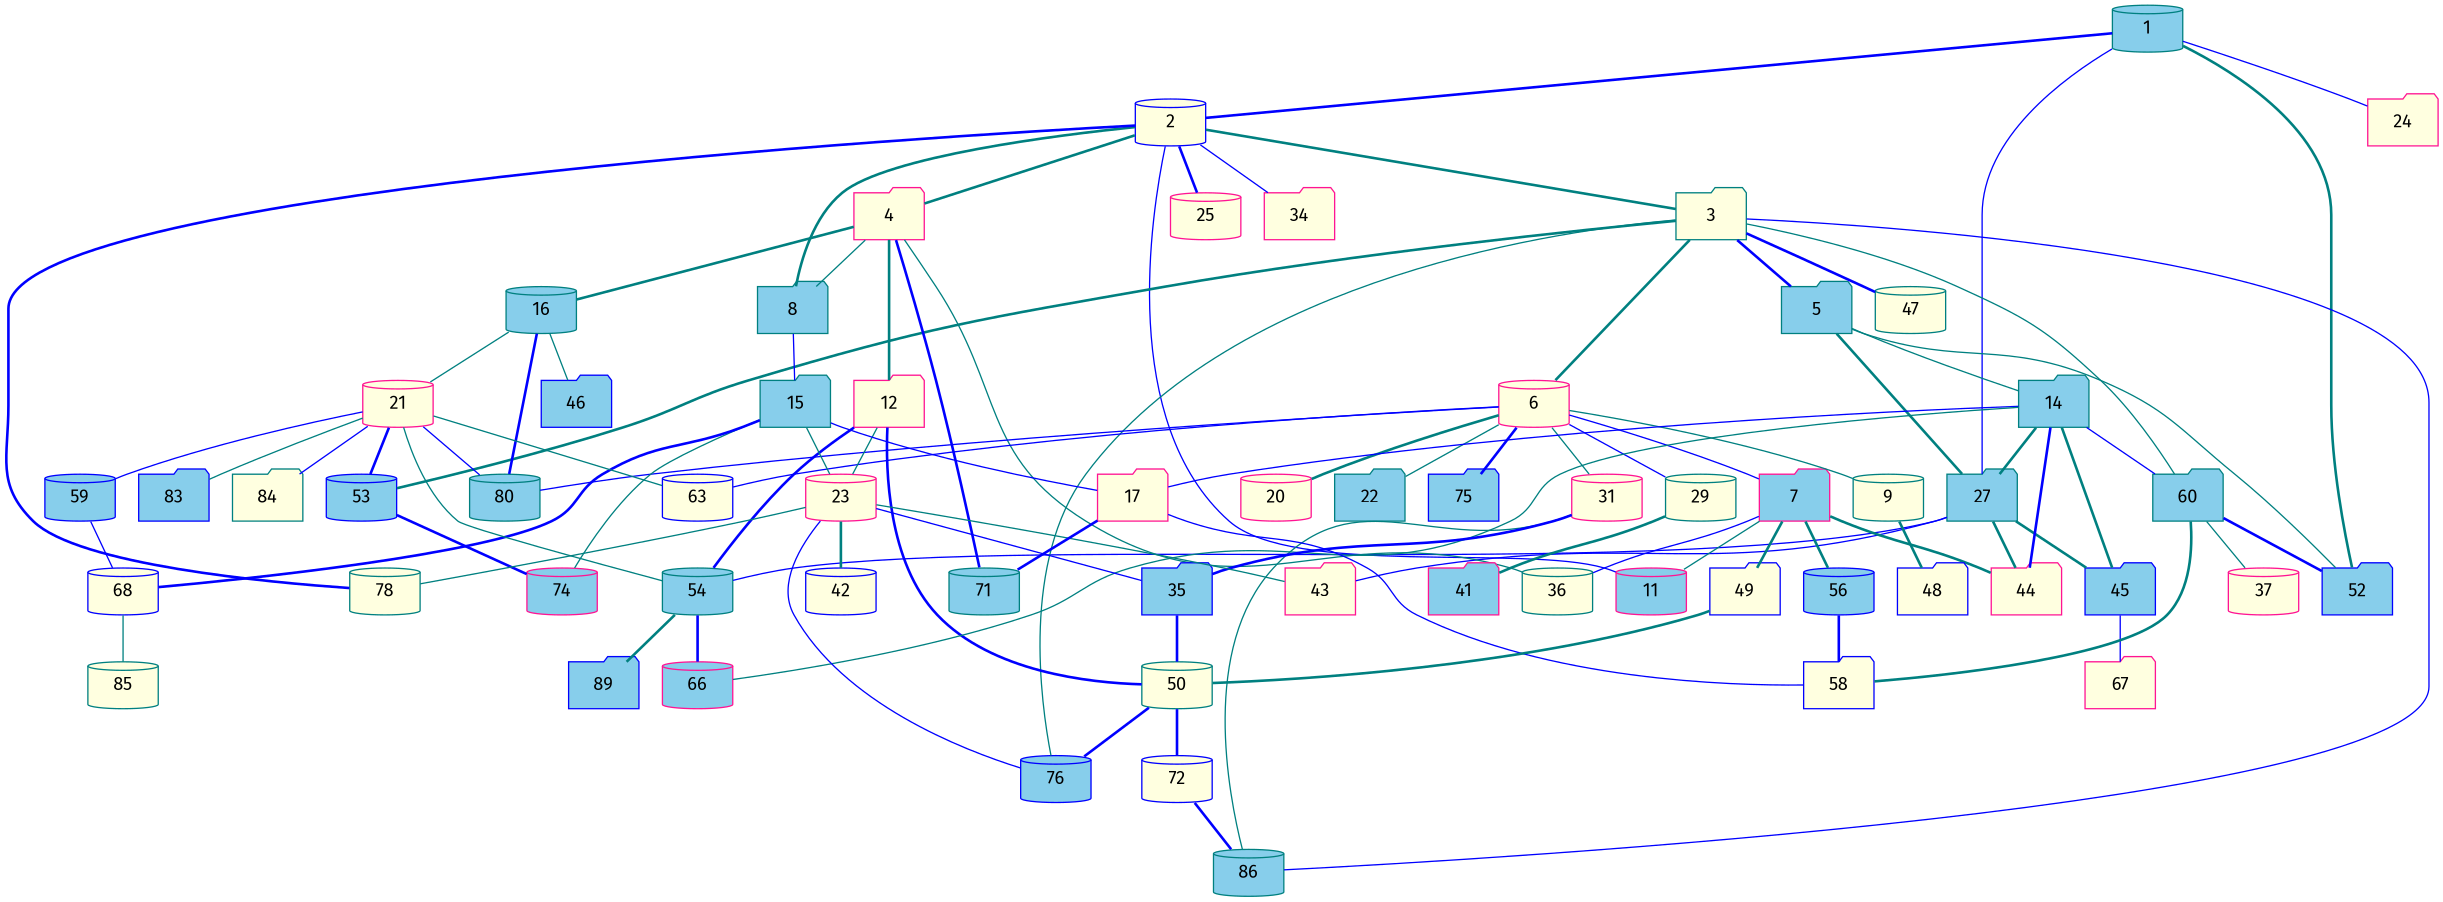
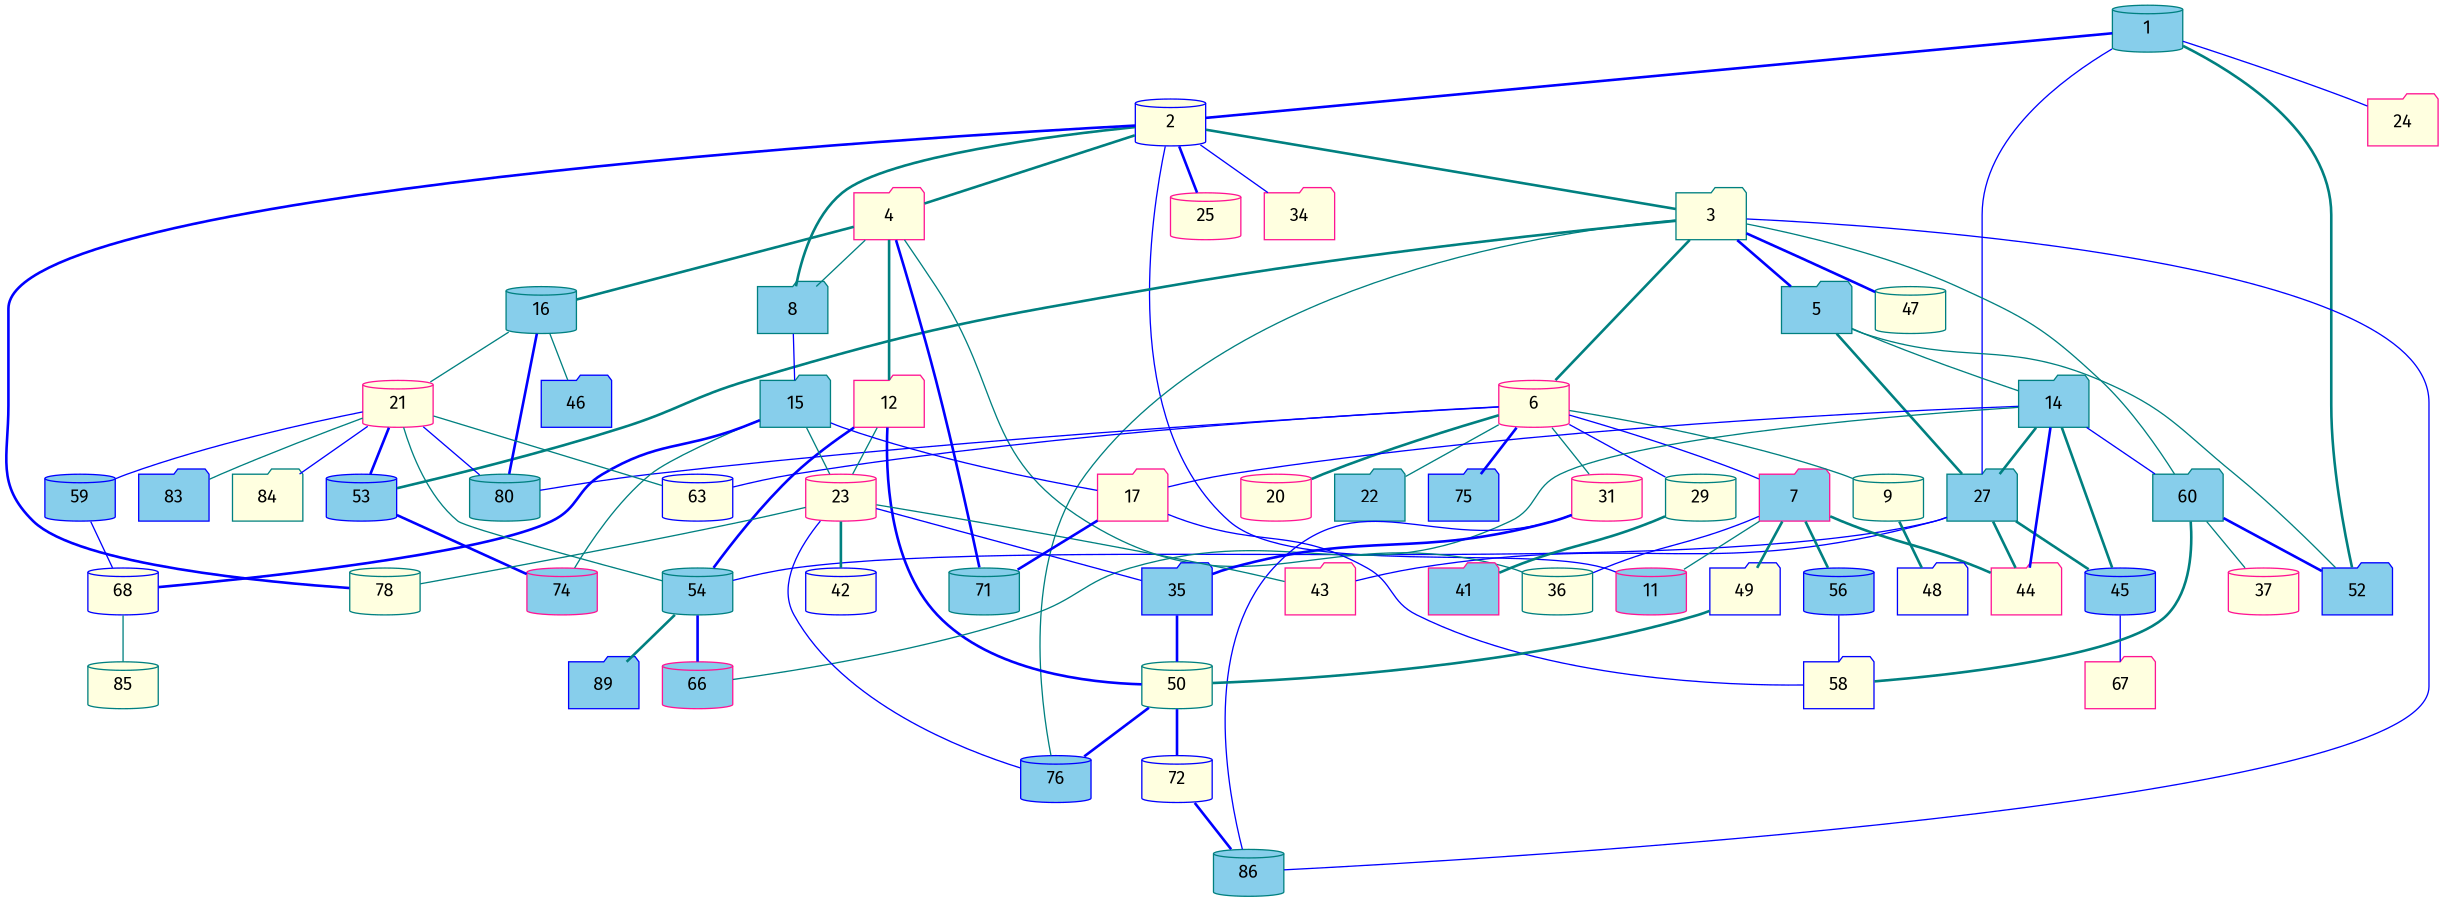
(1262, 585) -> (1262, 585)
(2120, 591) -> (2120, 591)
(1839, 638) -> (1839, 638)
